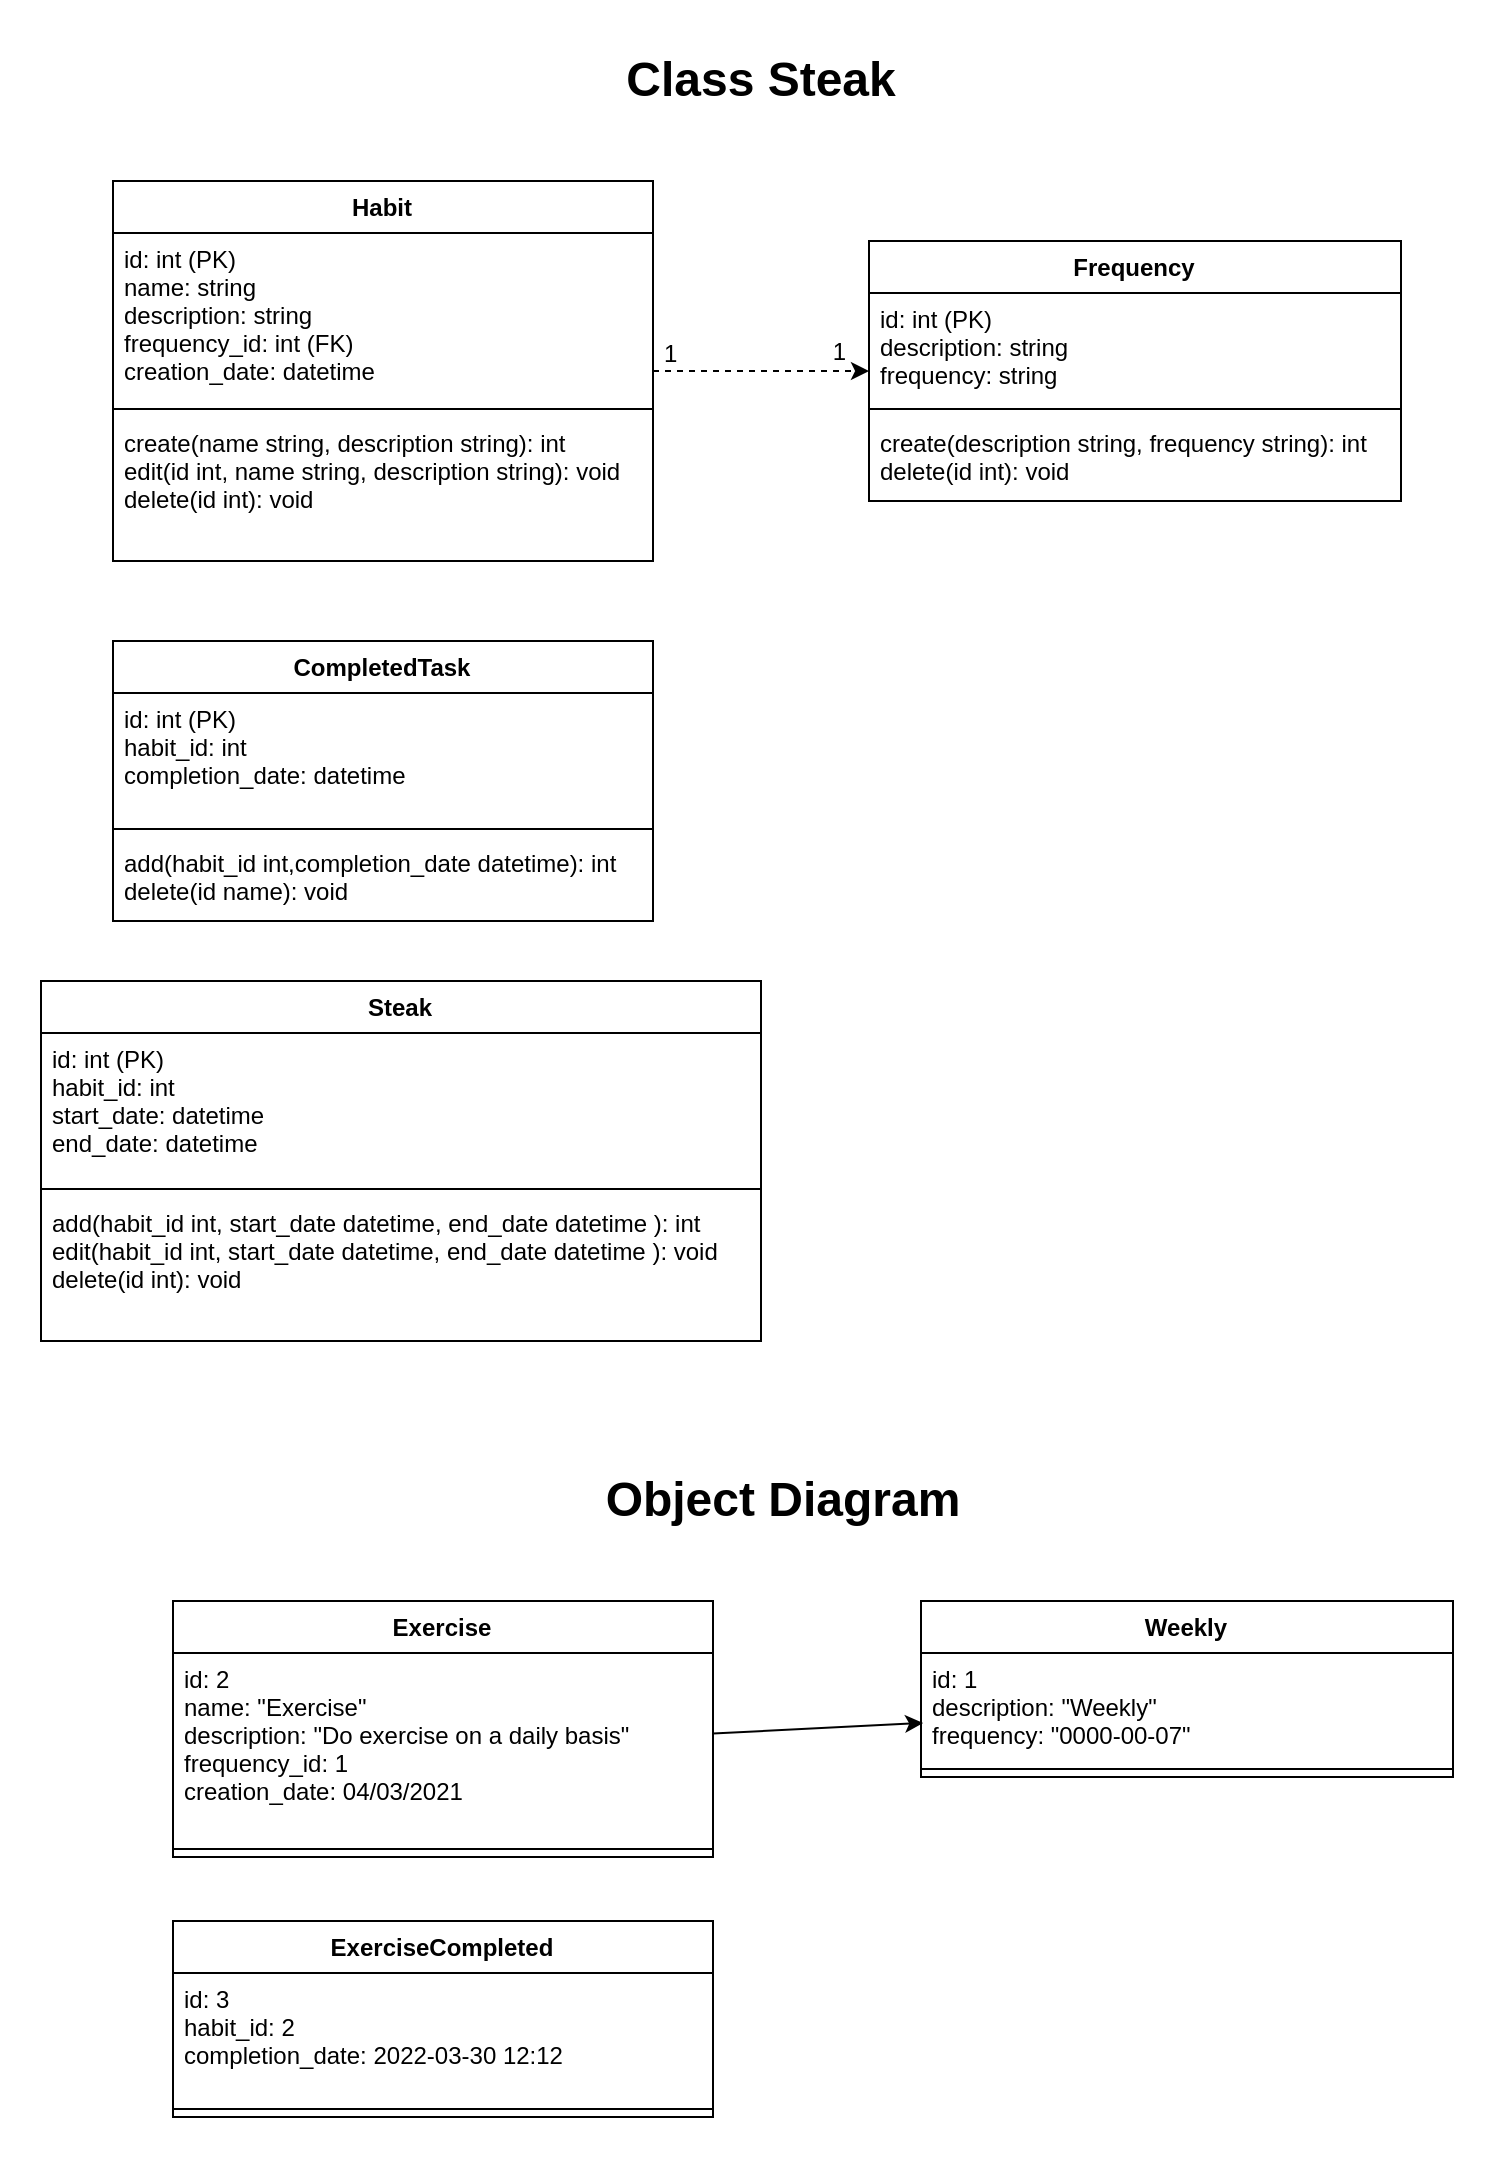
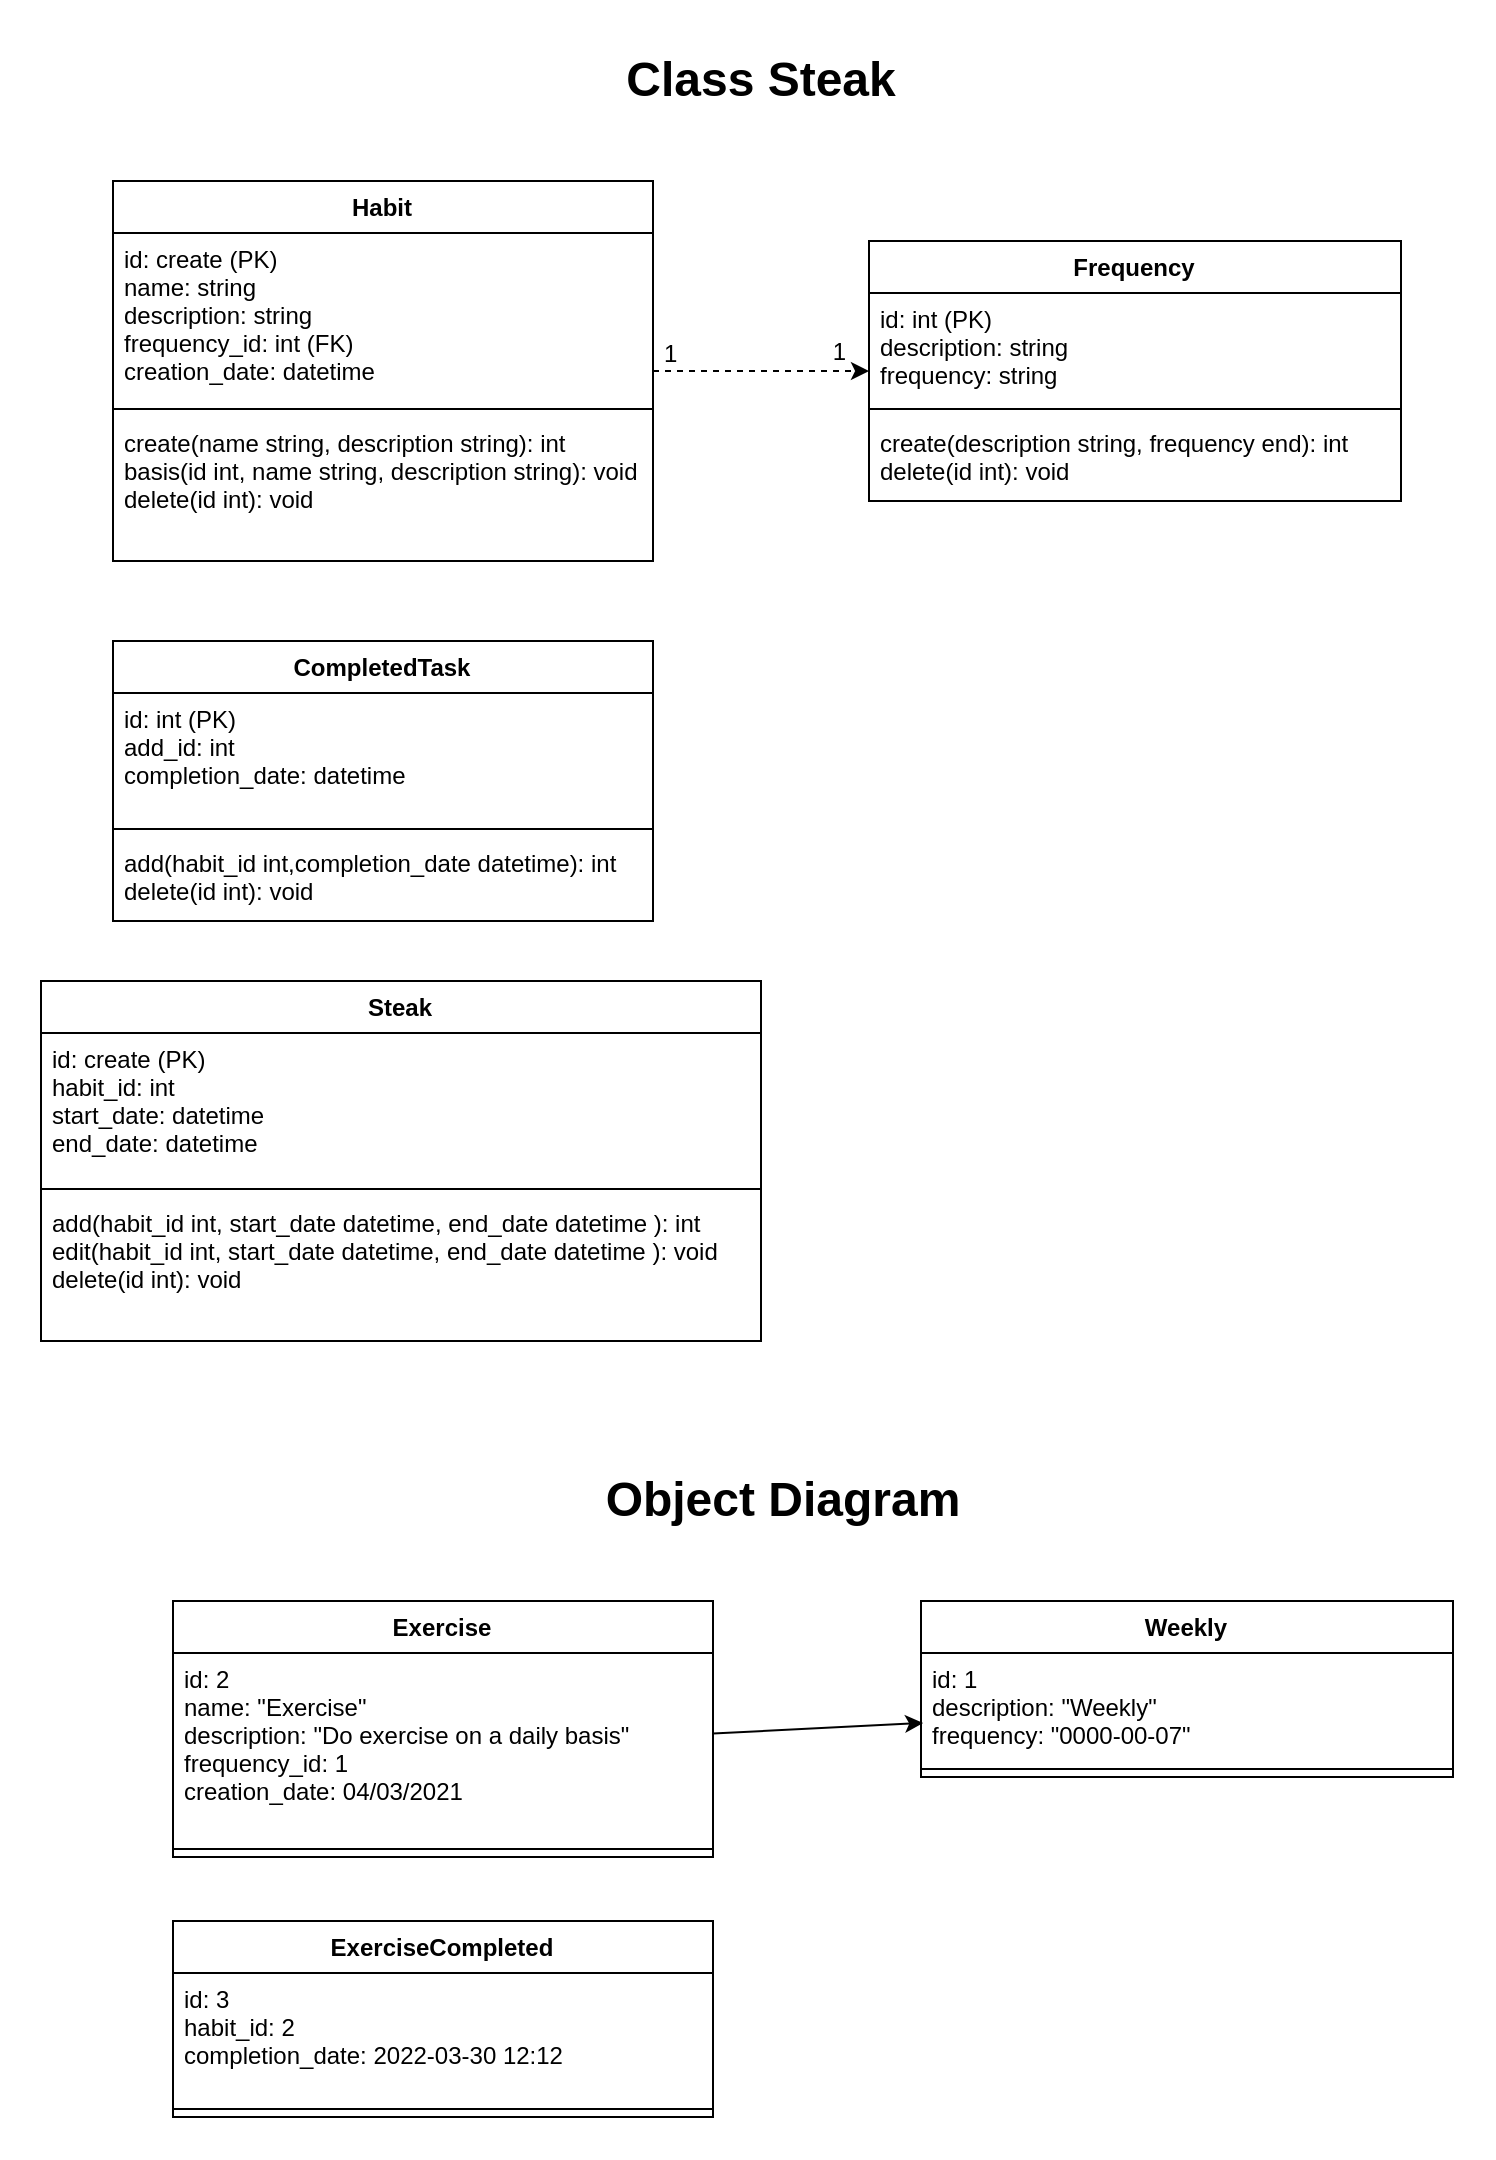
(189, 260) -> (212, 260)
(385, 444) -> (385, 444)
(1175, 444) -> (1158, 444)
(189, 720) -> (189, 720)
(402, 864) -> (402, 864)
(117, 1060) -> (140, 1060)
